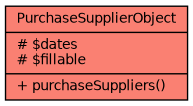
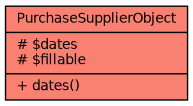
(92, 86) -> (48, 86)
